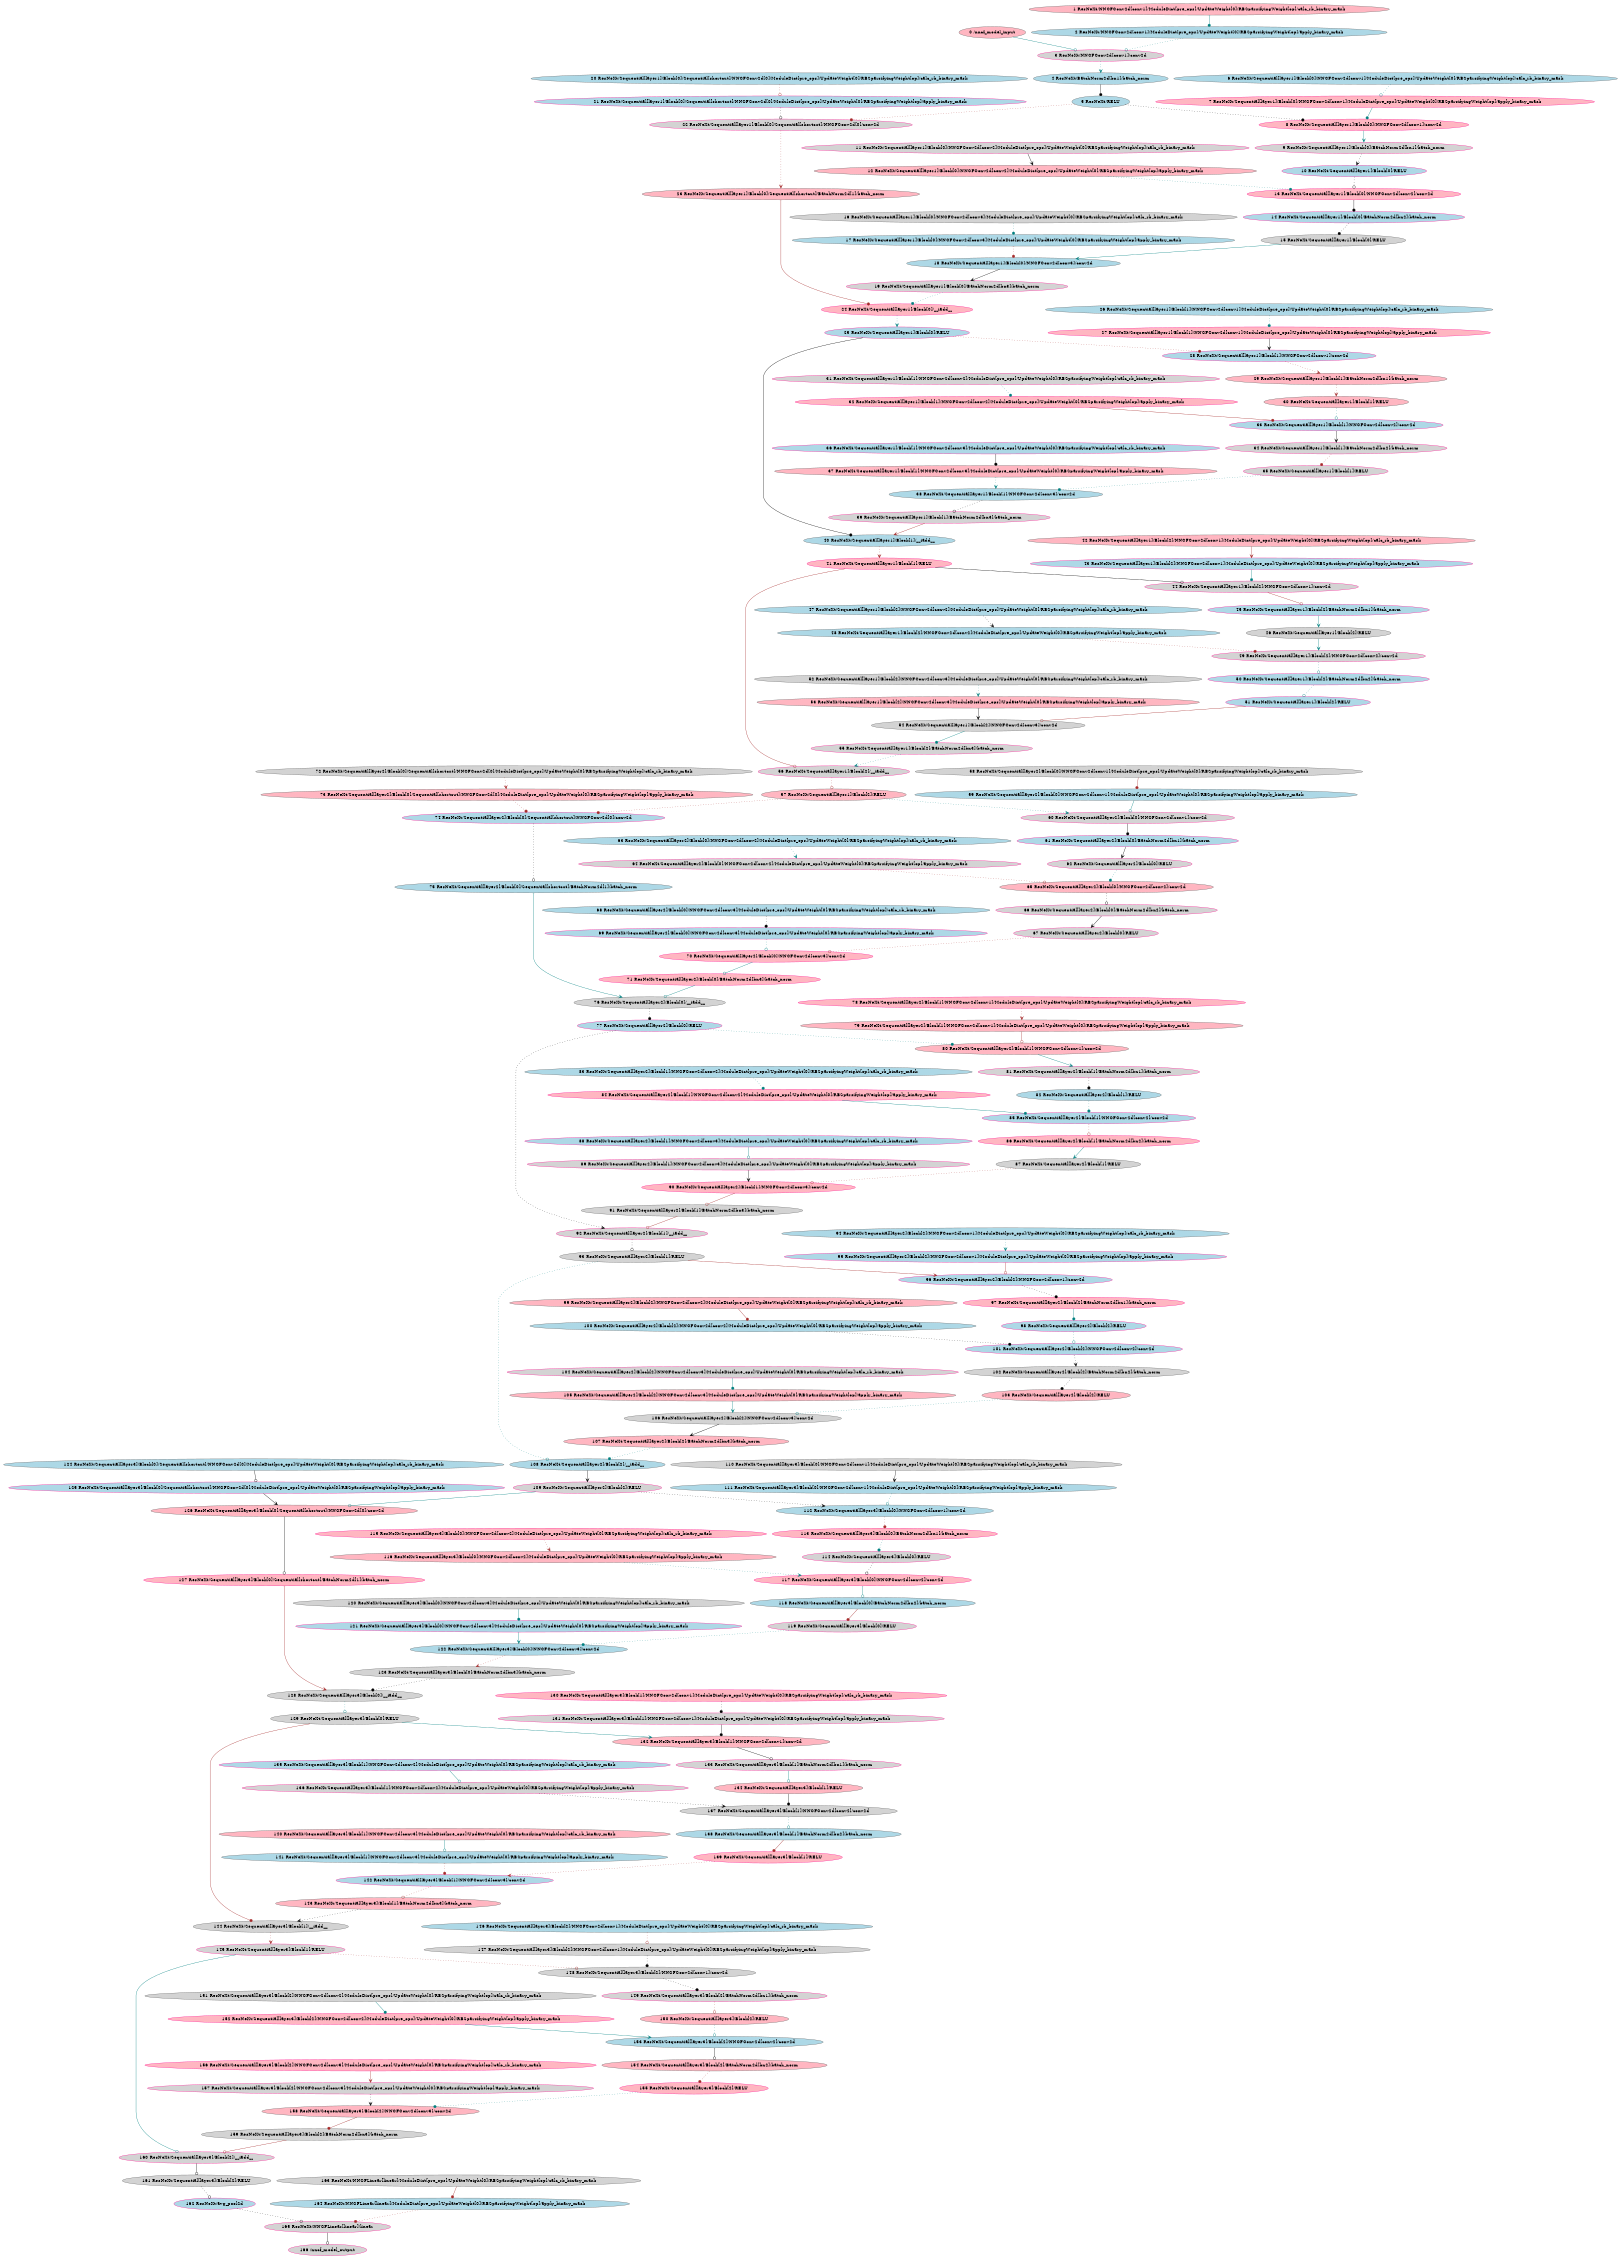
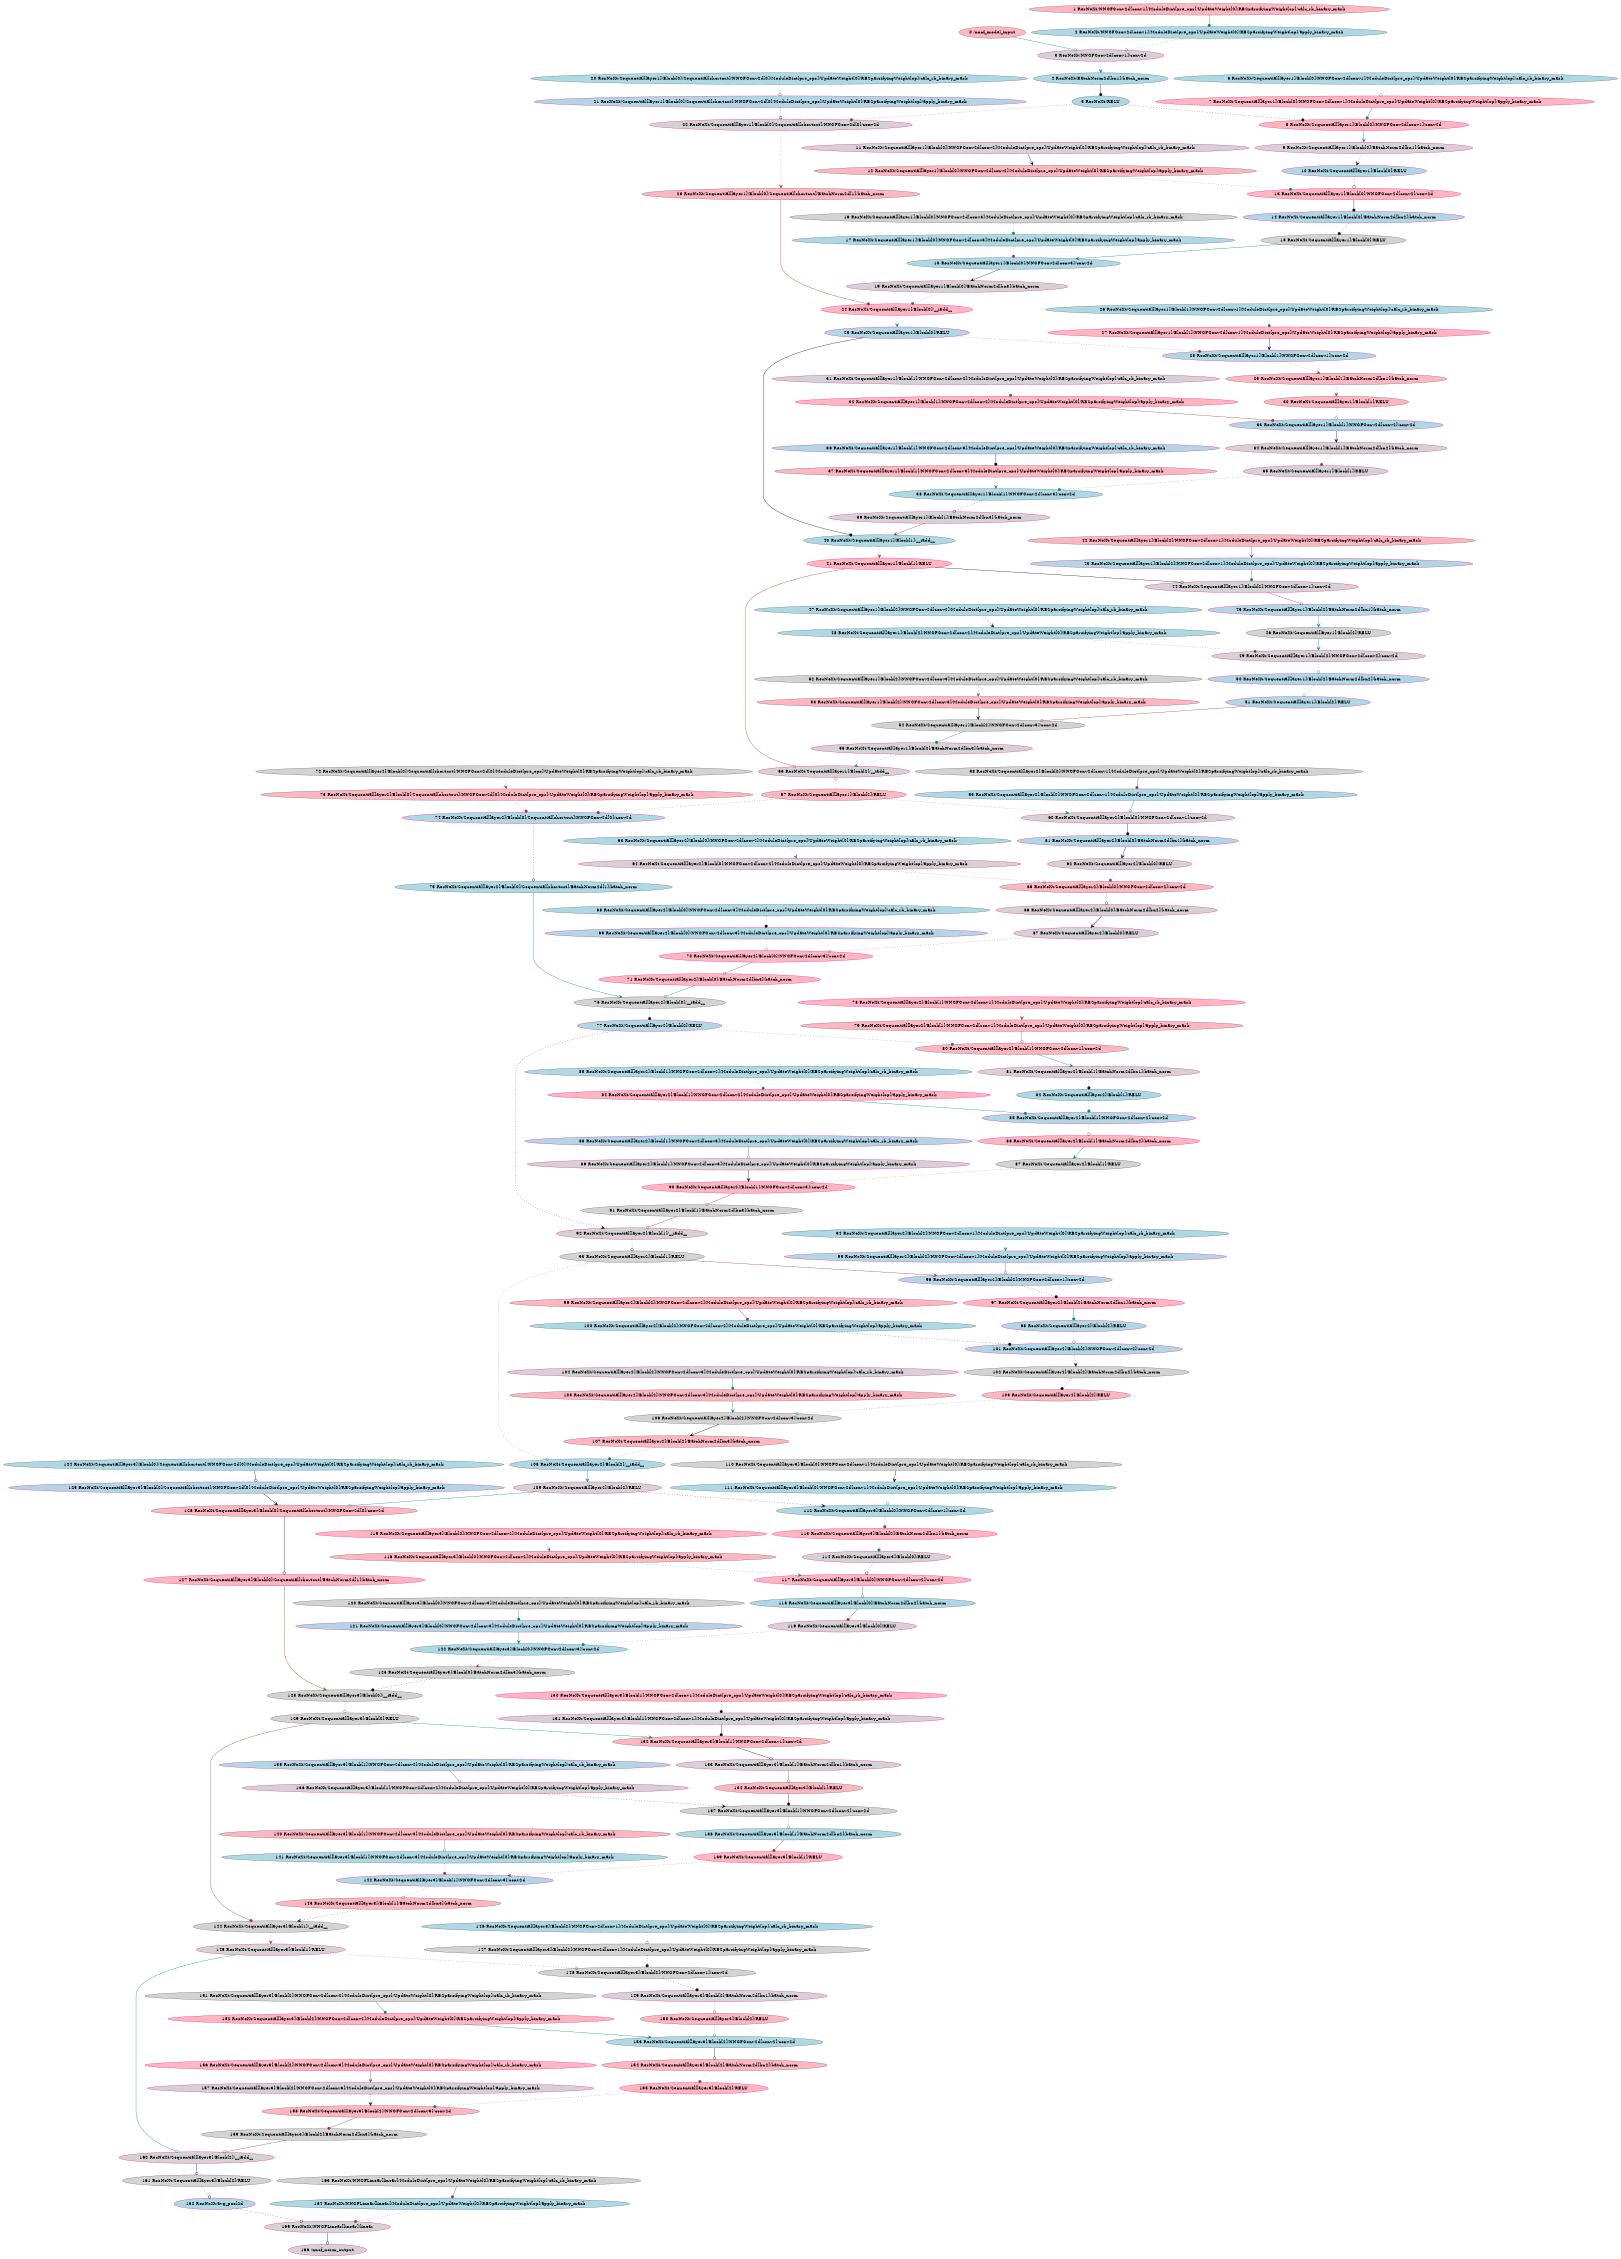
(832, 782) -> (836, 784)
(587, 1475) -> (587, 1475)
(328, 2250) -> (328, 2250)
